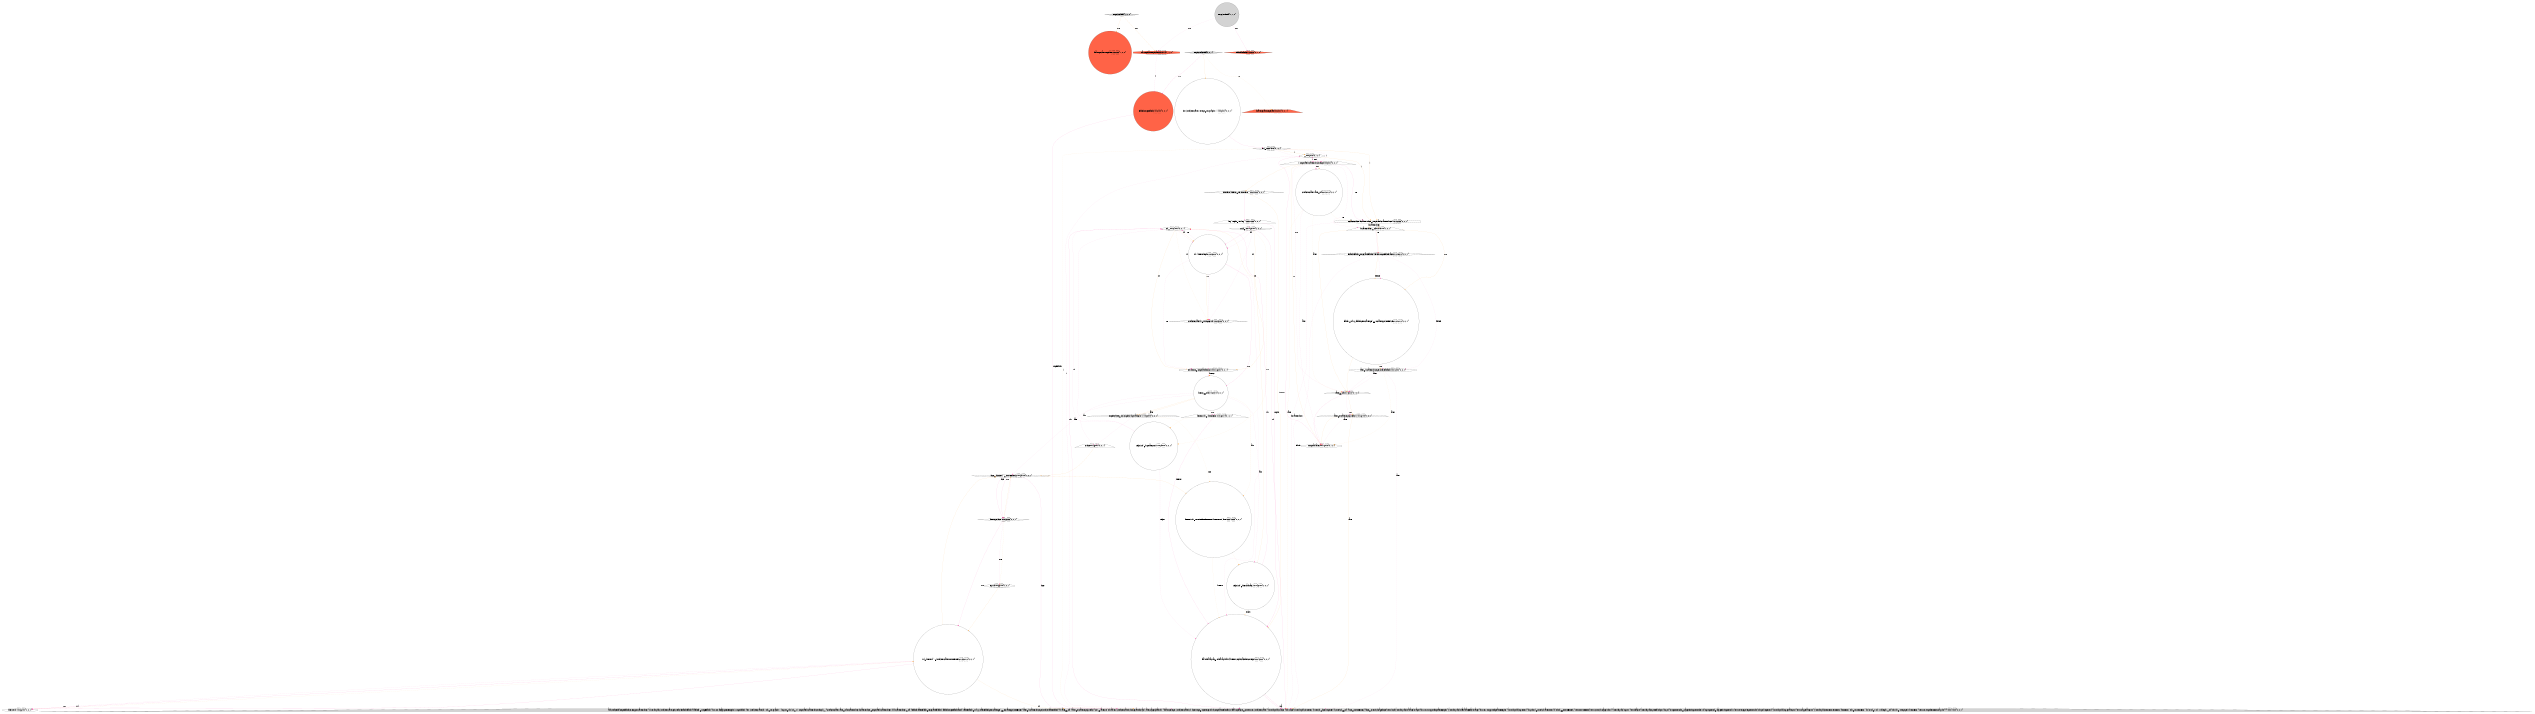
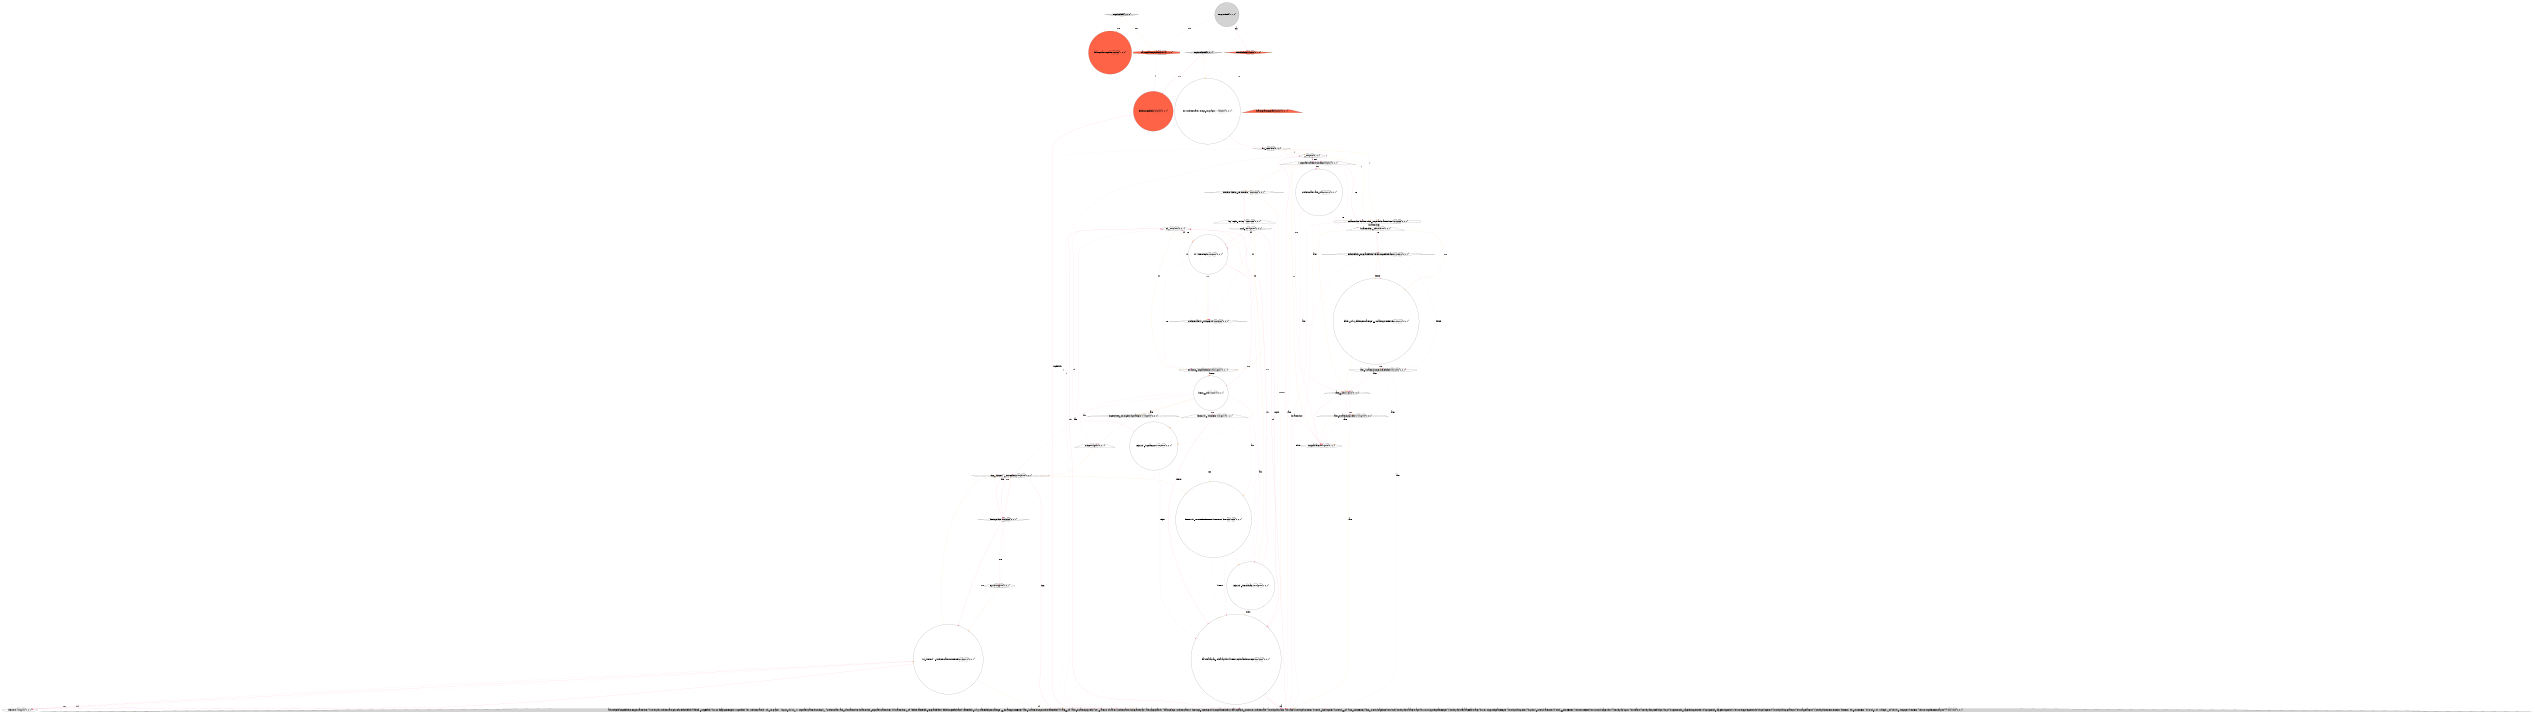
(1236, 29) -> (1236, 29)
